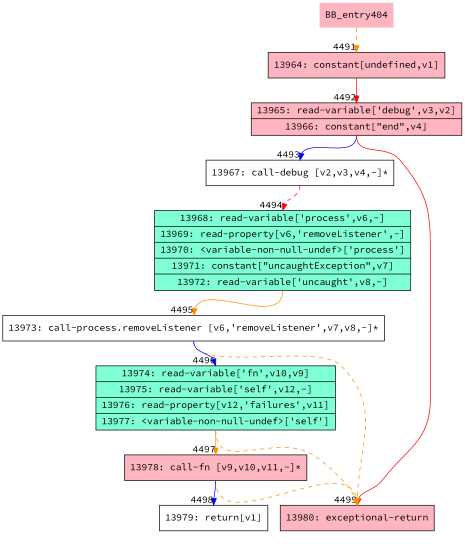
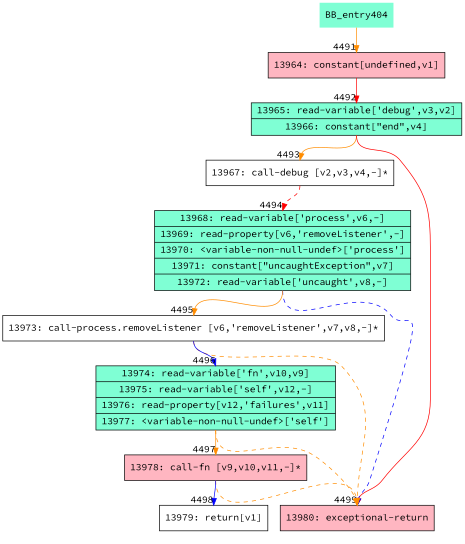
(357, 15) -> (357, 15)
(357, 37) -> (357, 37)
(357, 119) -> (357, 119)
(332, 148) -> (332, 148)
none -> (411, 341)
